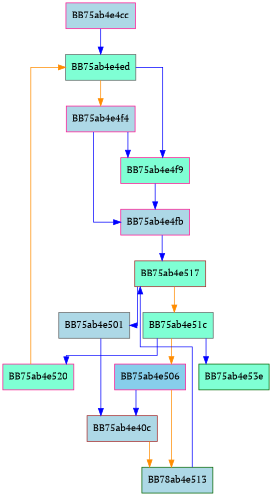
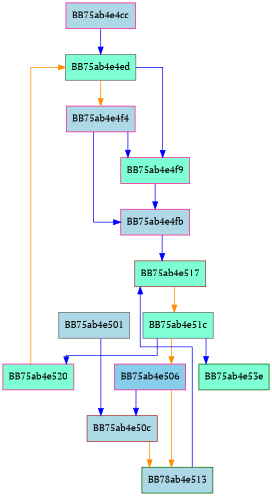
(137, 306) -> none
(122, 429) -> (122, 429)
